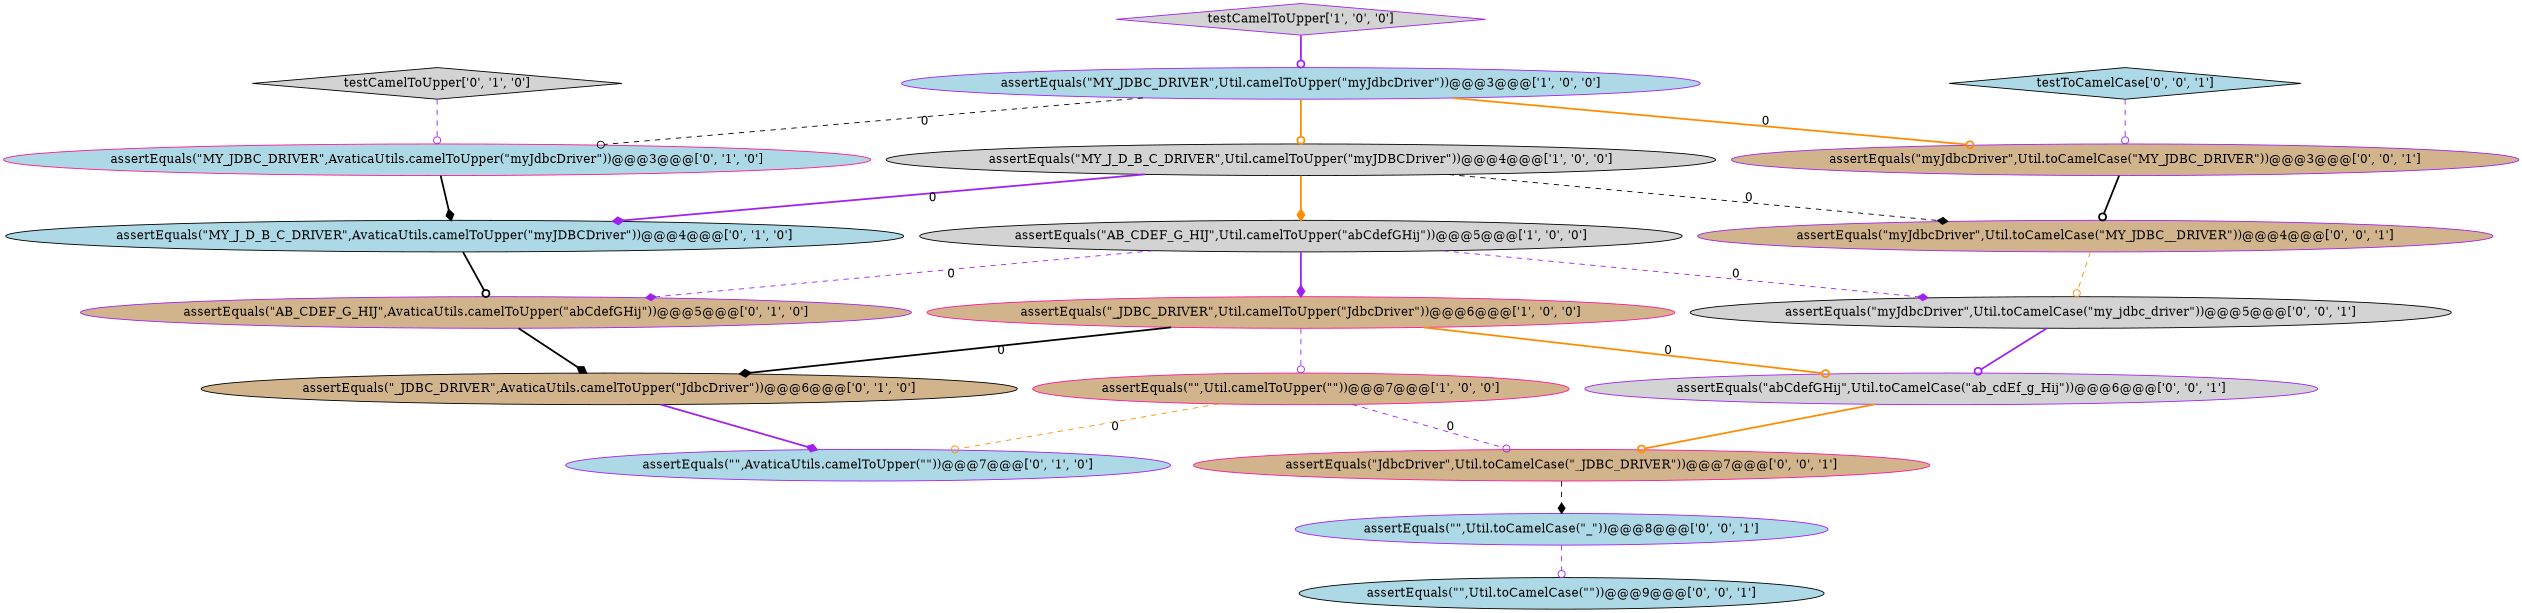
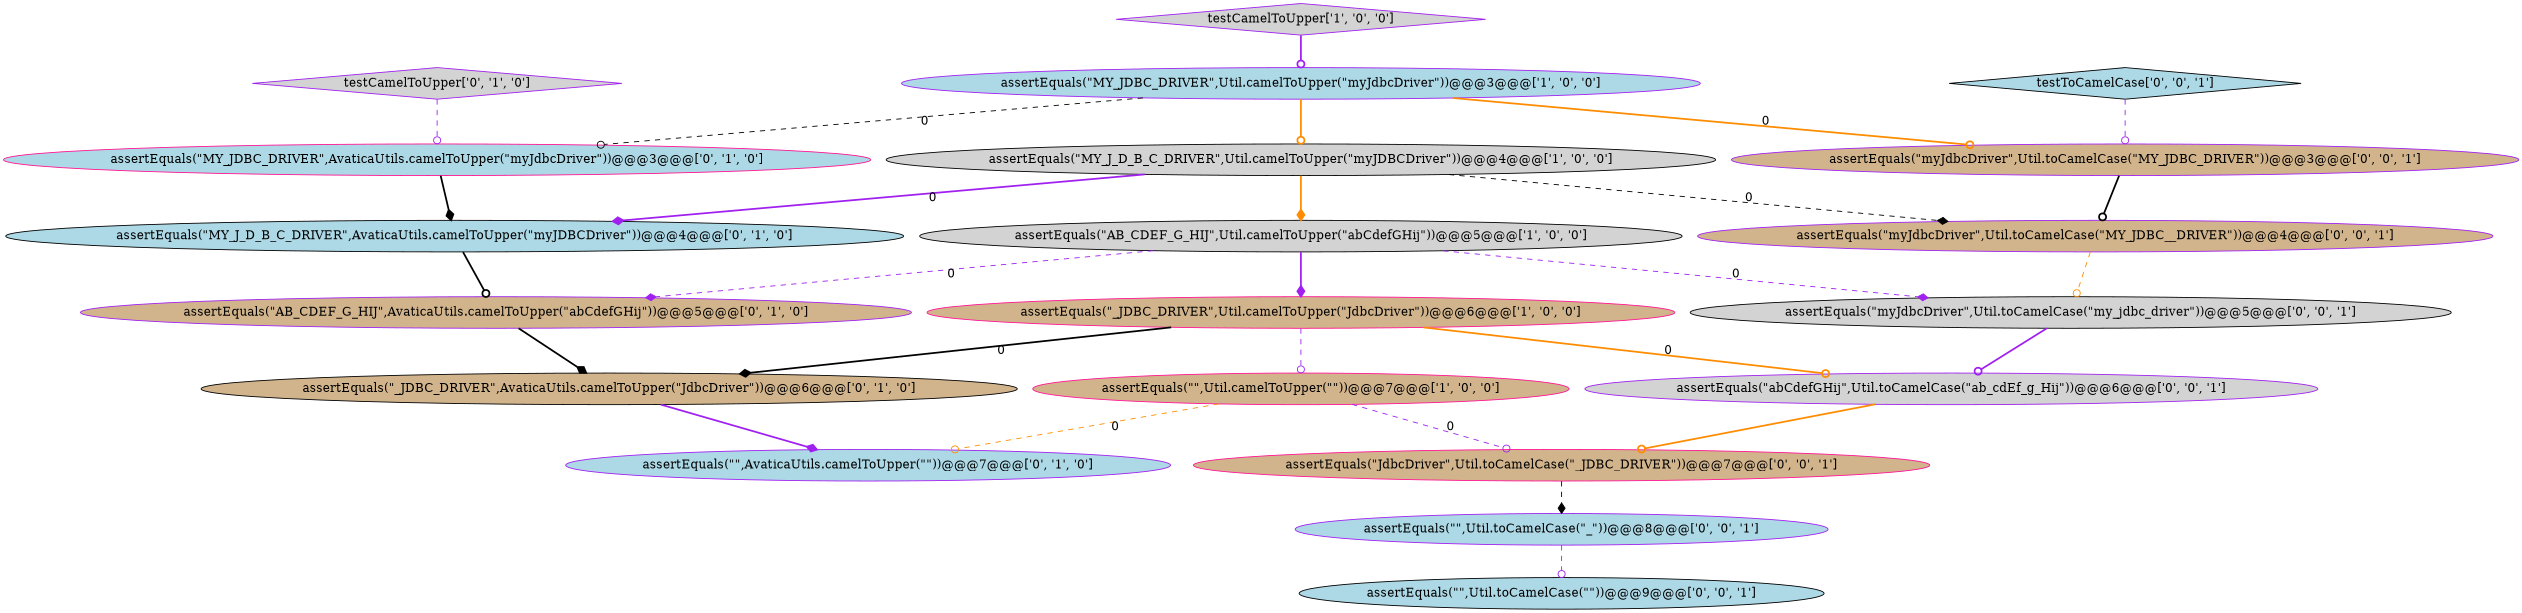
(437, 83) -> (437, 83)
